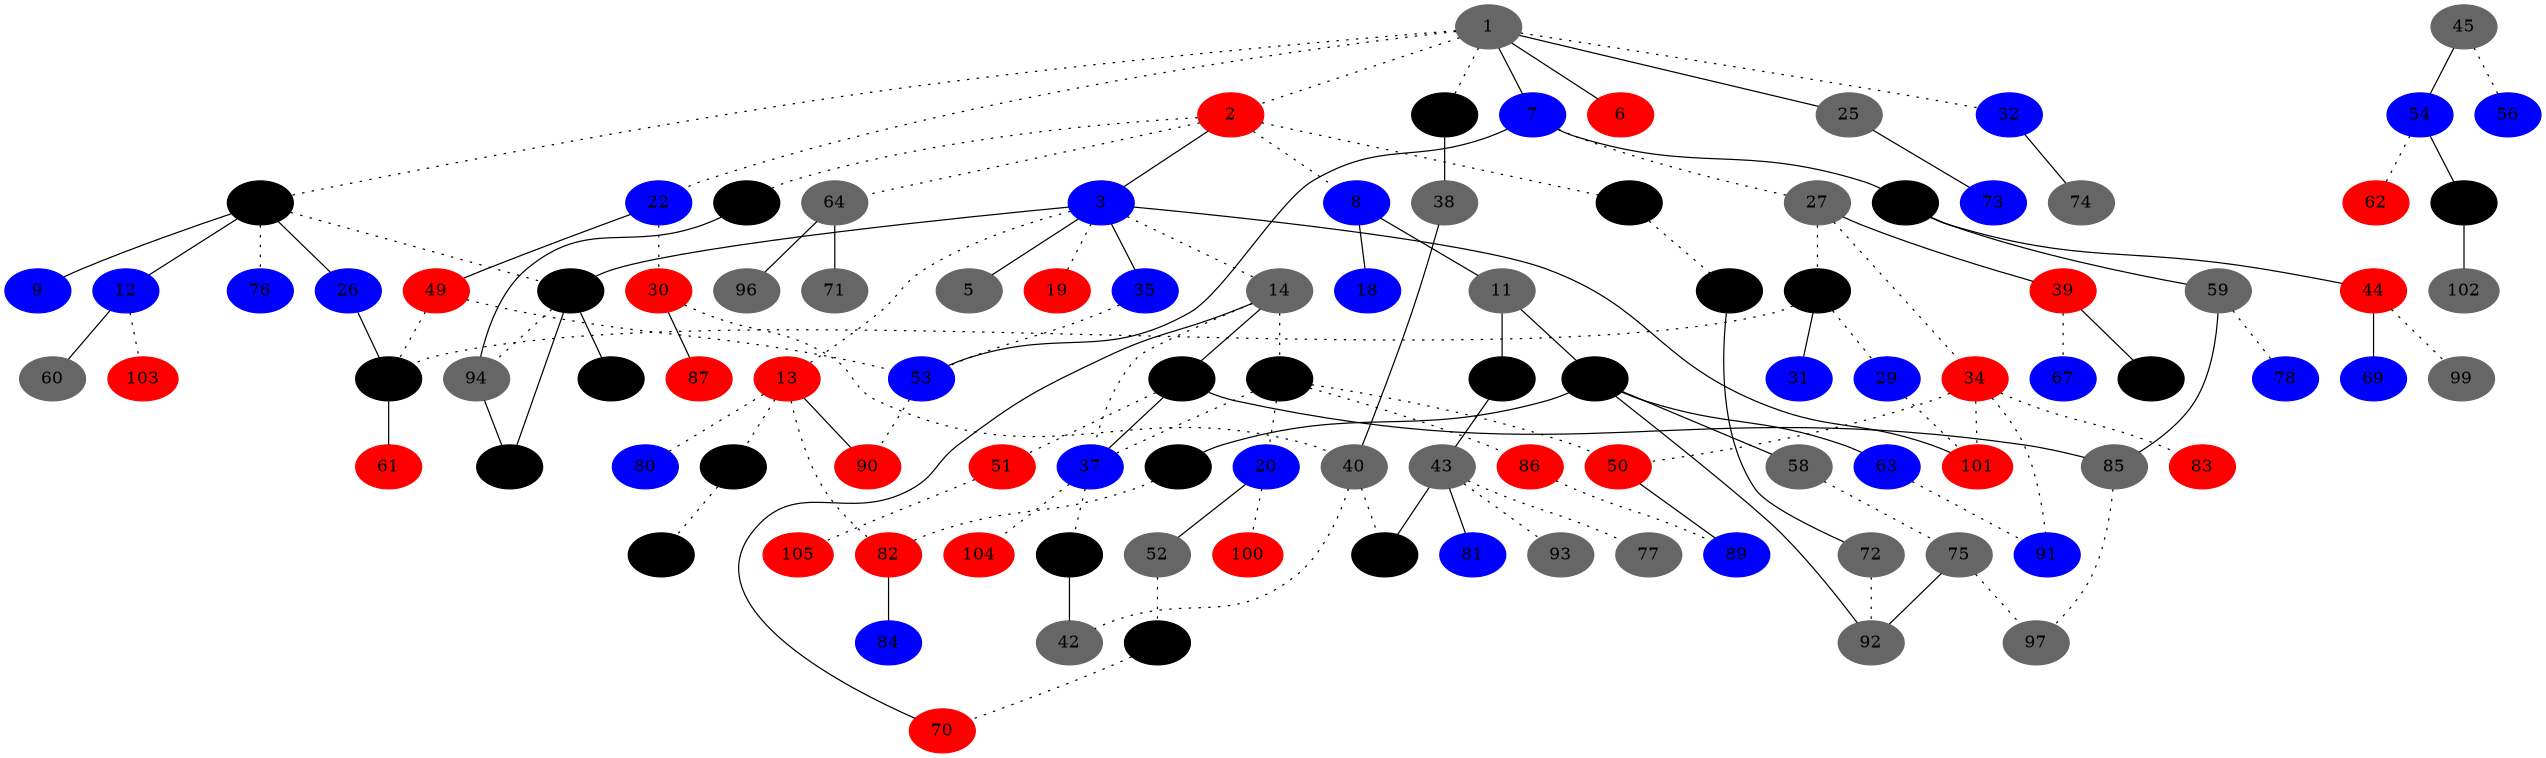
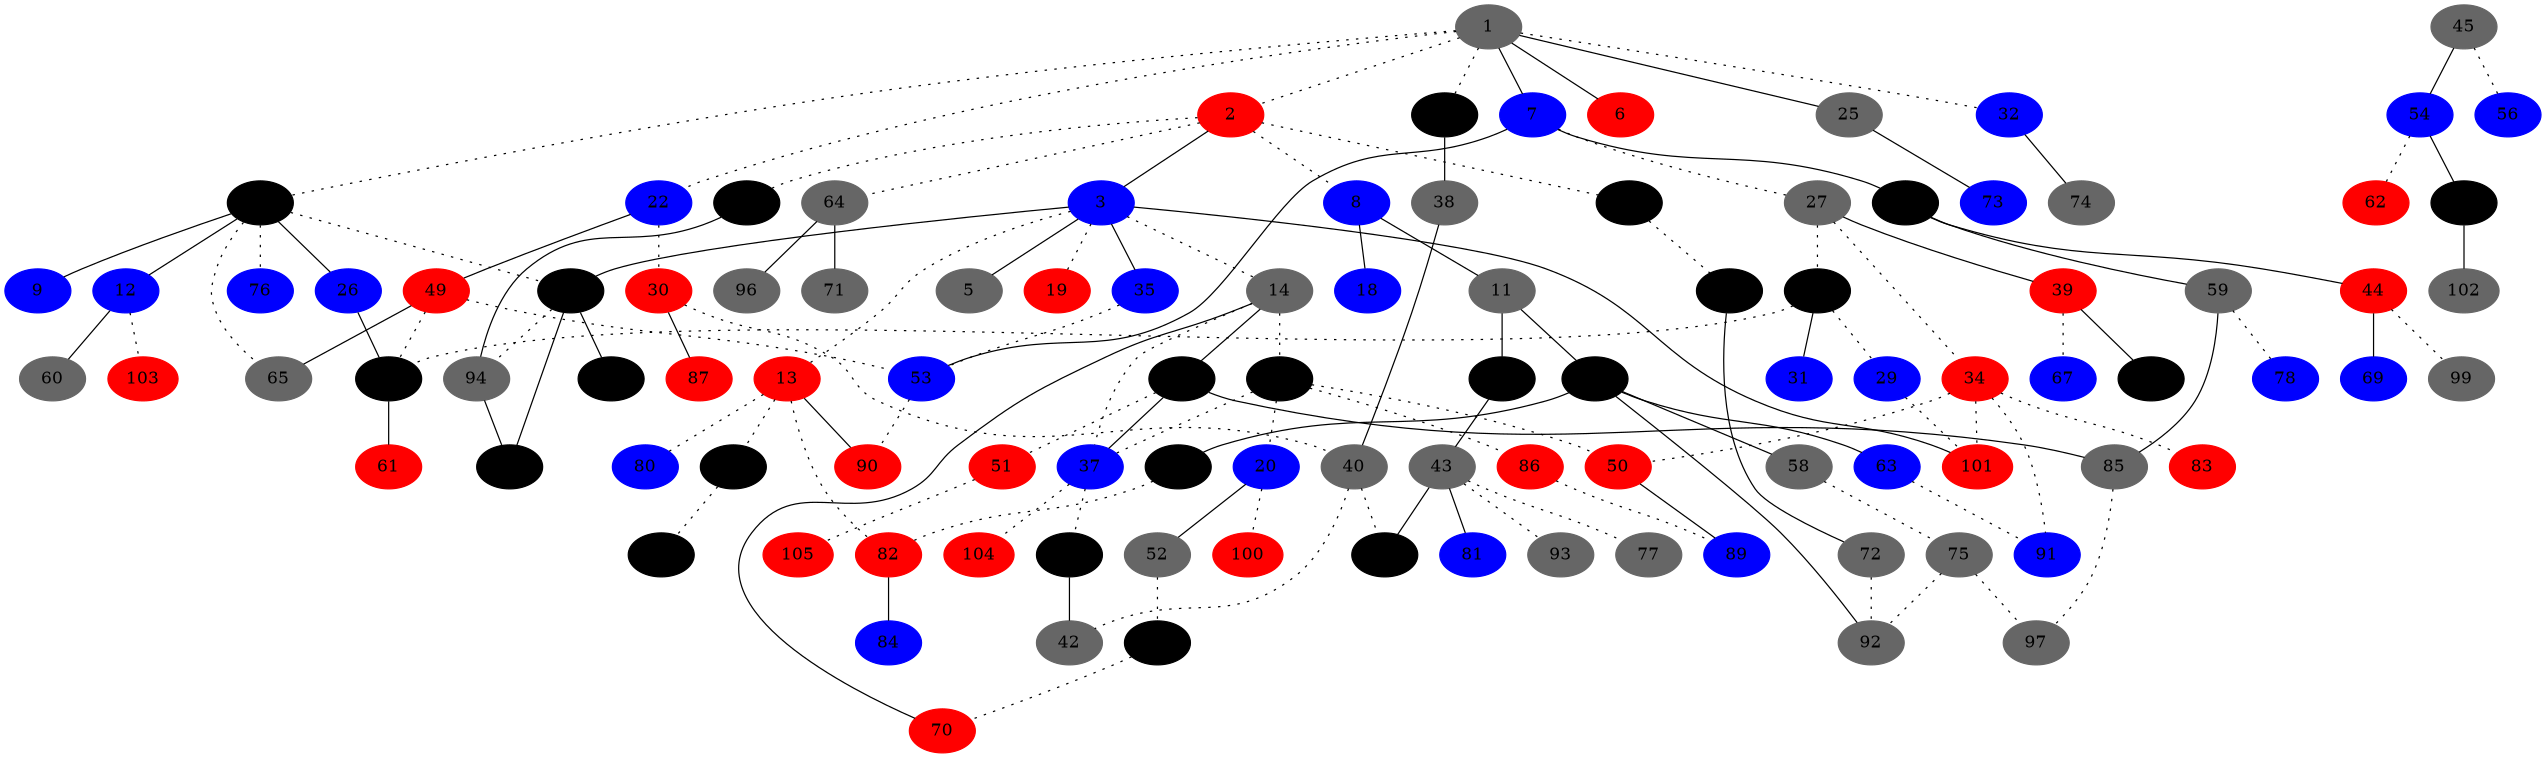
none -> (279, 379)
(1915, 599) -> (1915, 599)
